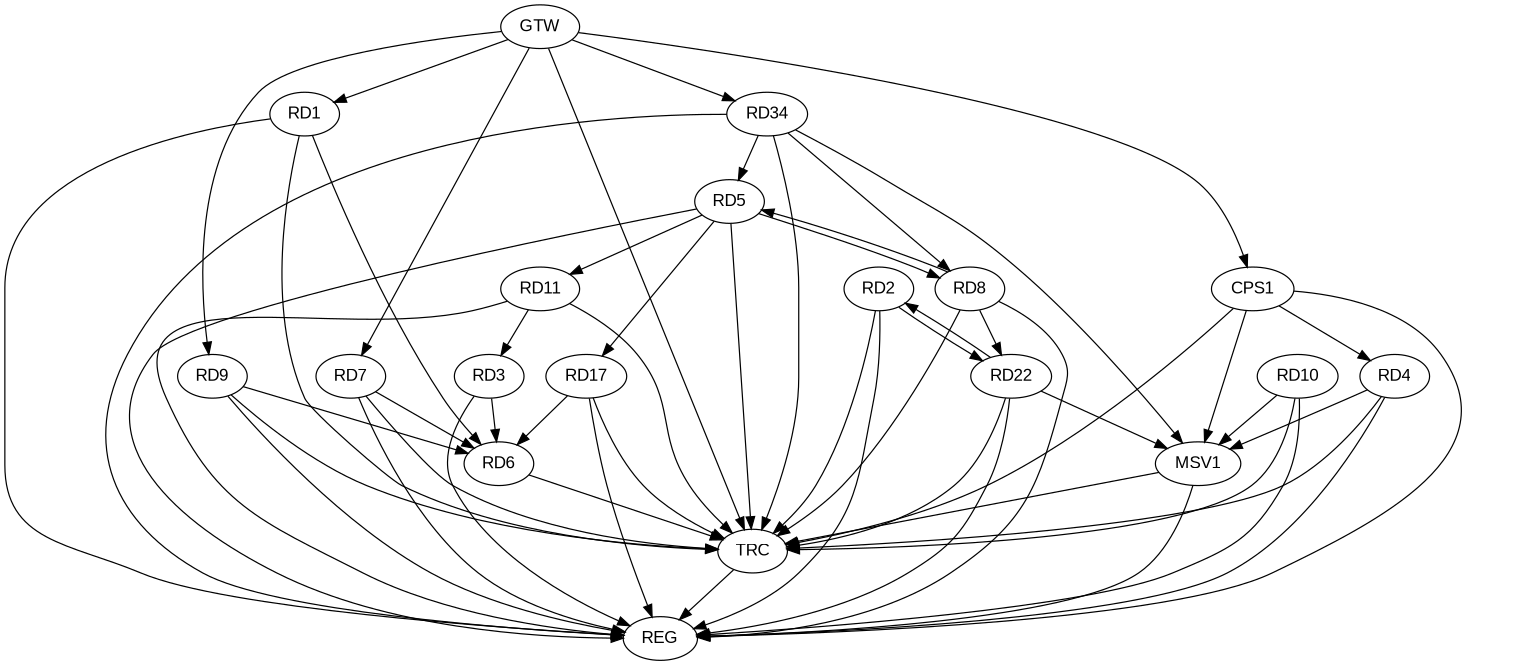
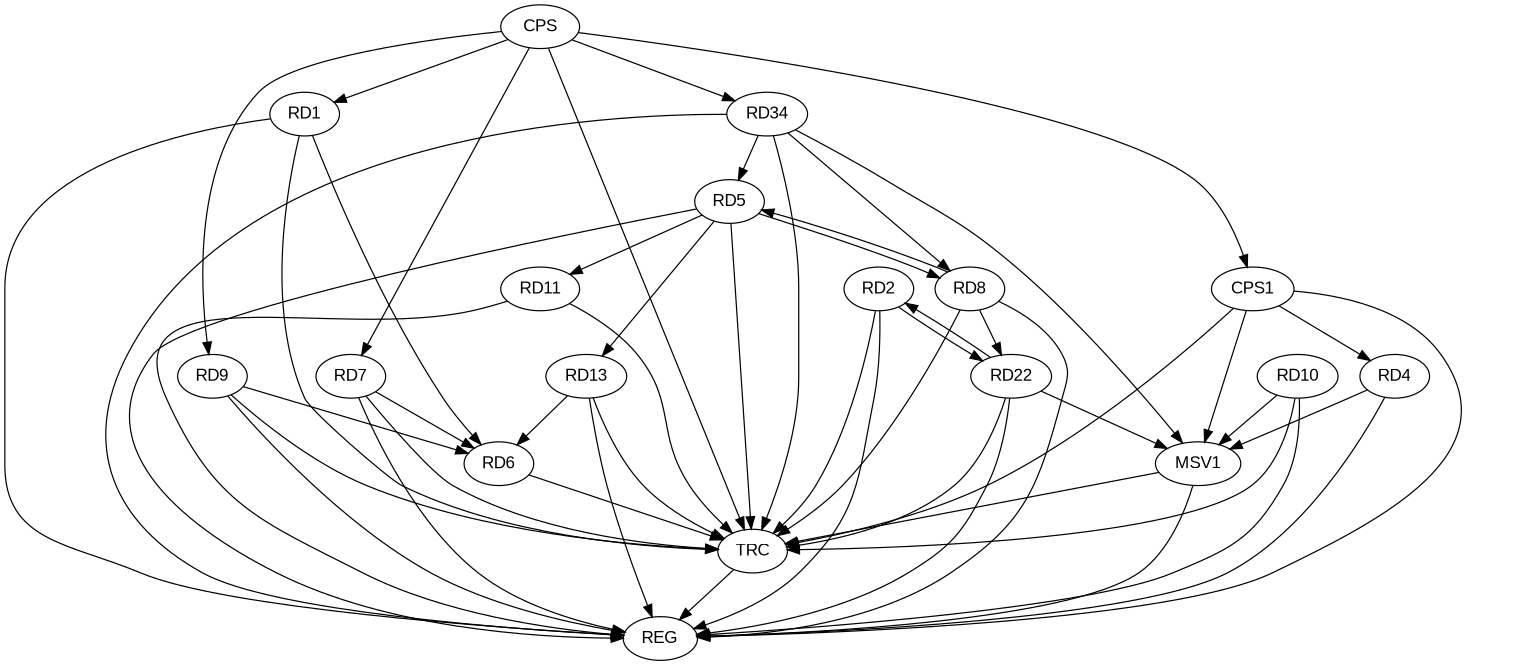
(540, 27) -> (540, 27)
(489, 376) -> none
(586, 376) -> (586, 376)
(1248, 498) -> none
